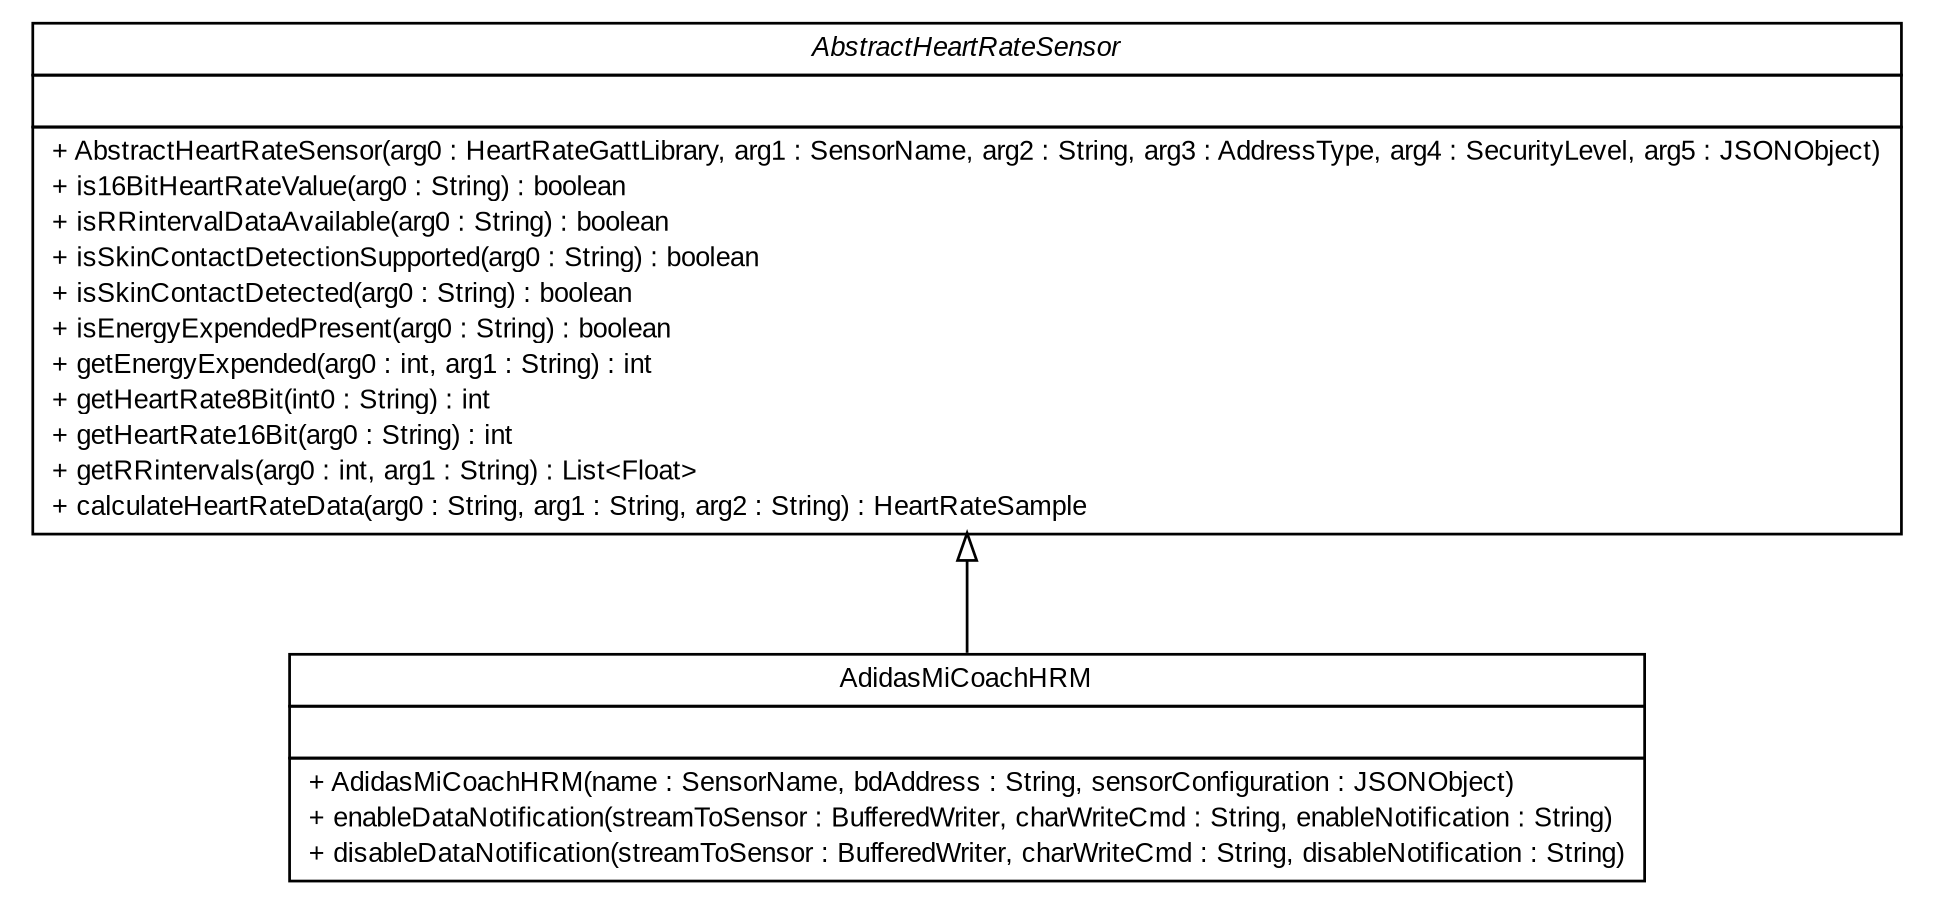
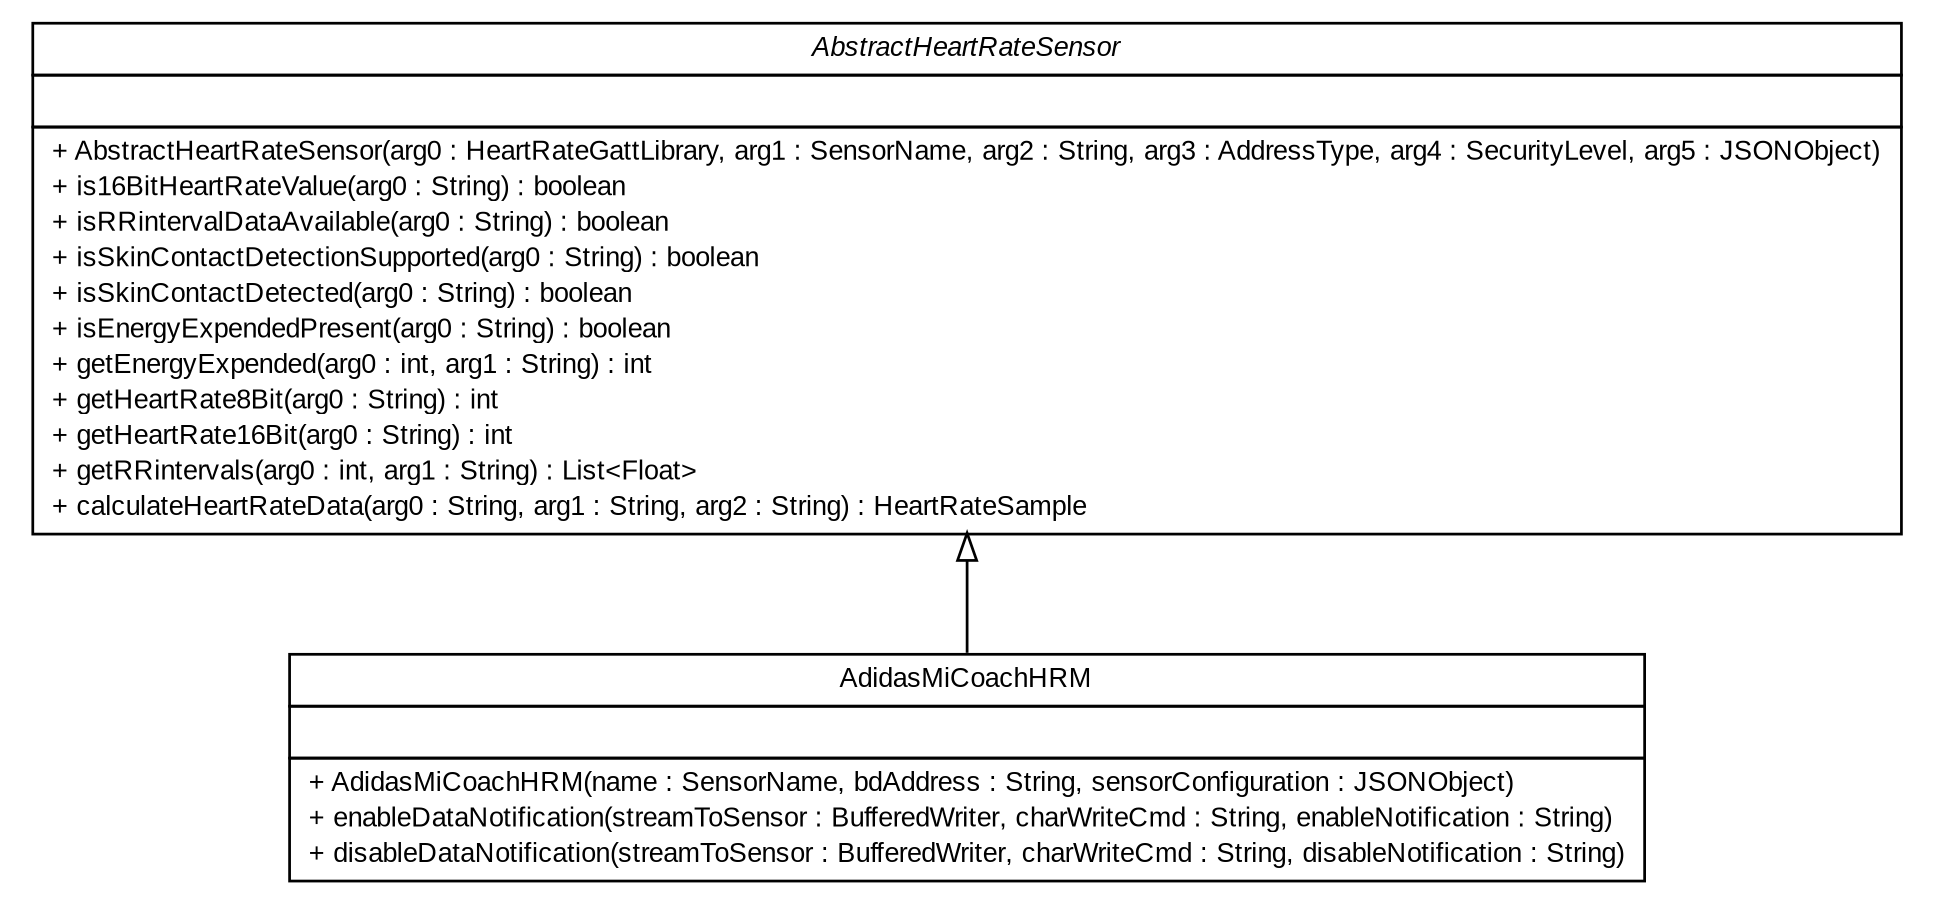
(272, 400) -> (276, 400)
